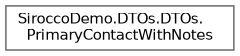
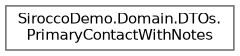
(120, 28) -> (120, 28)
